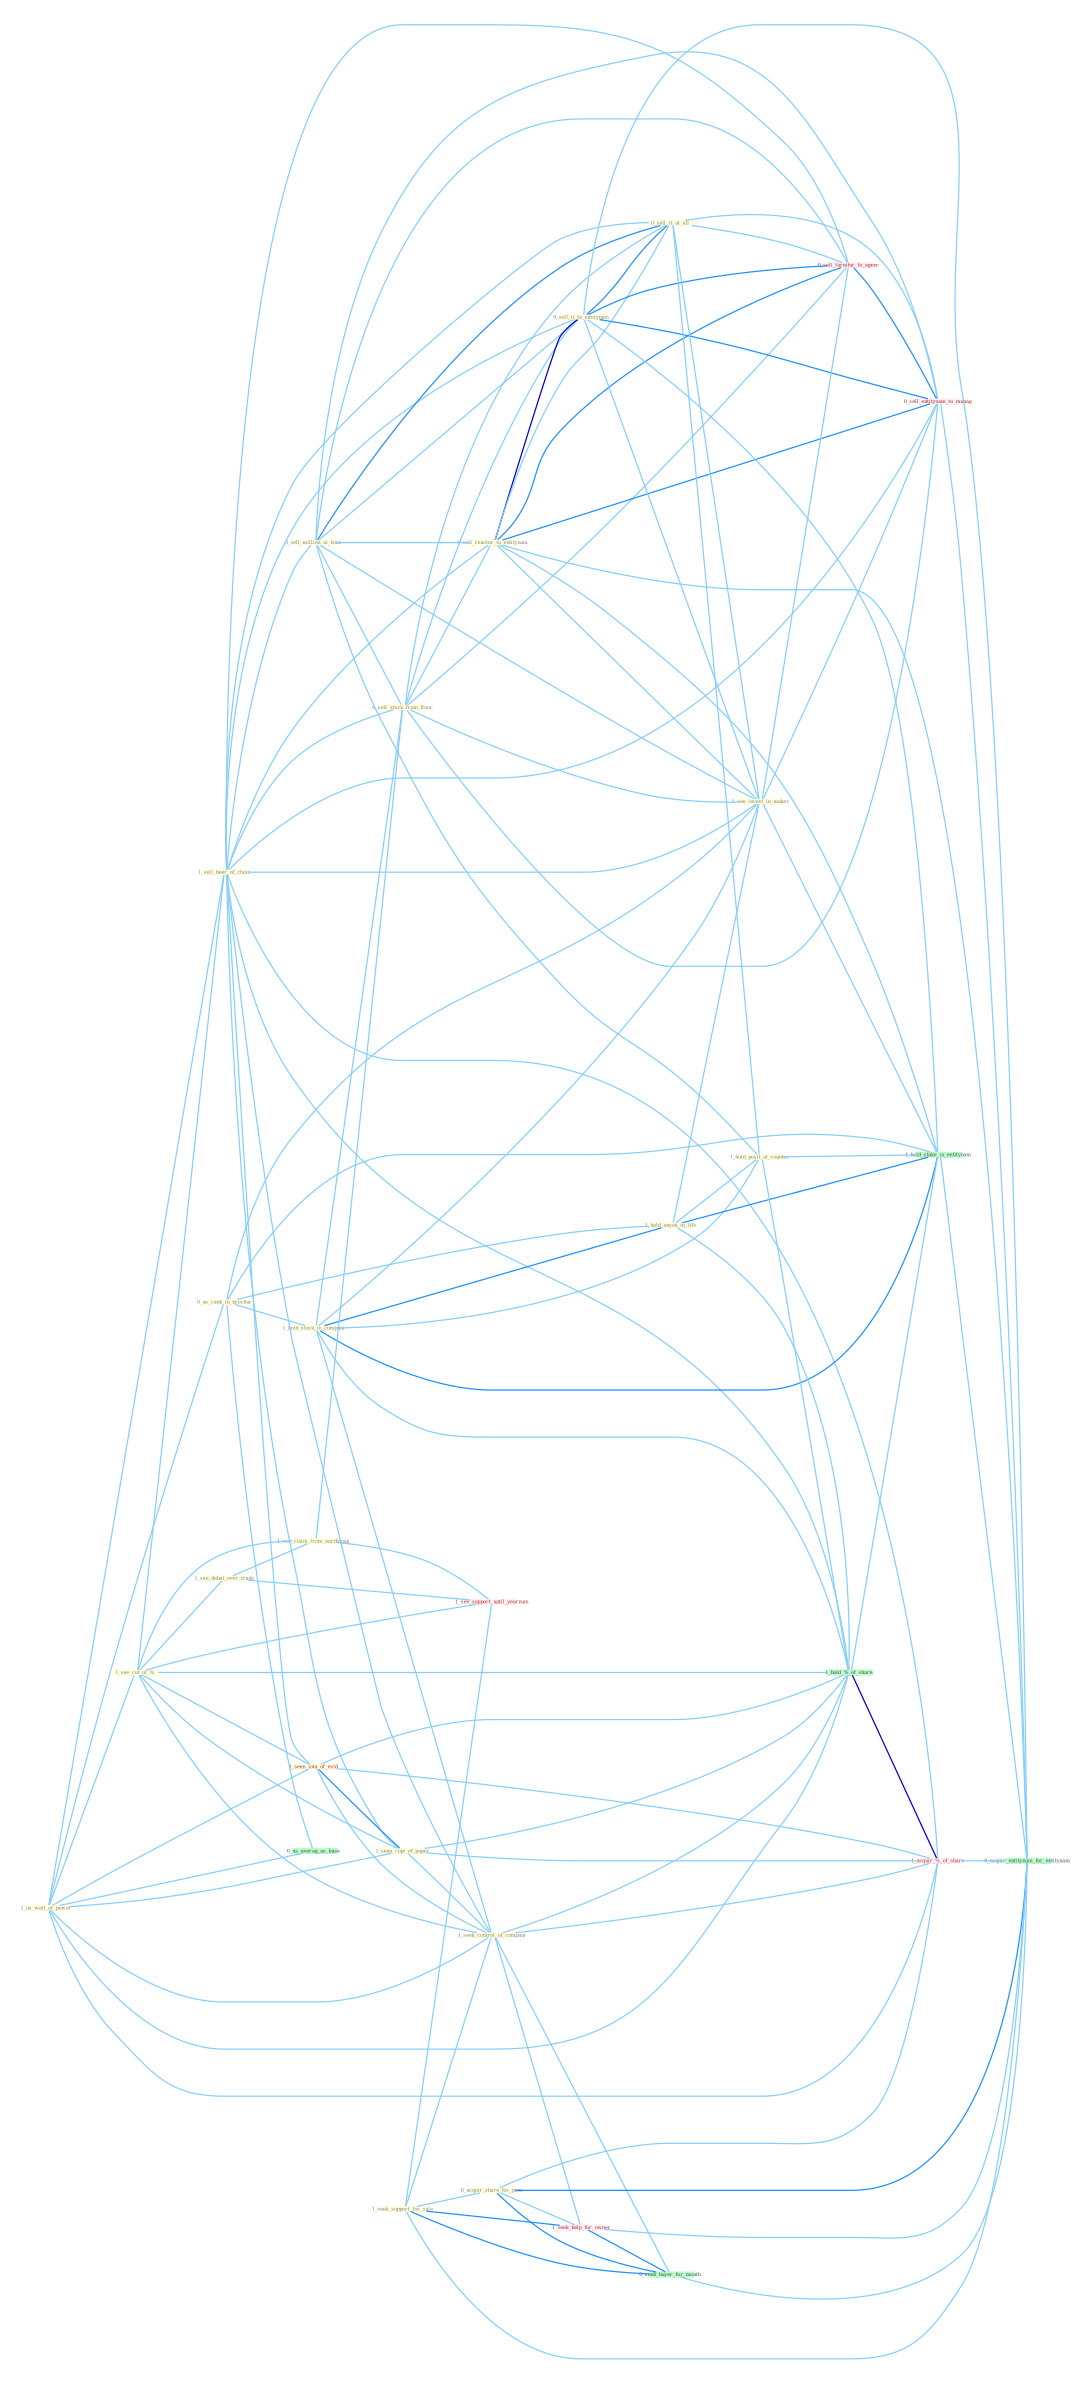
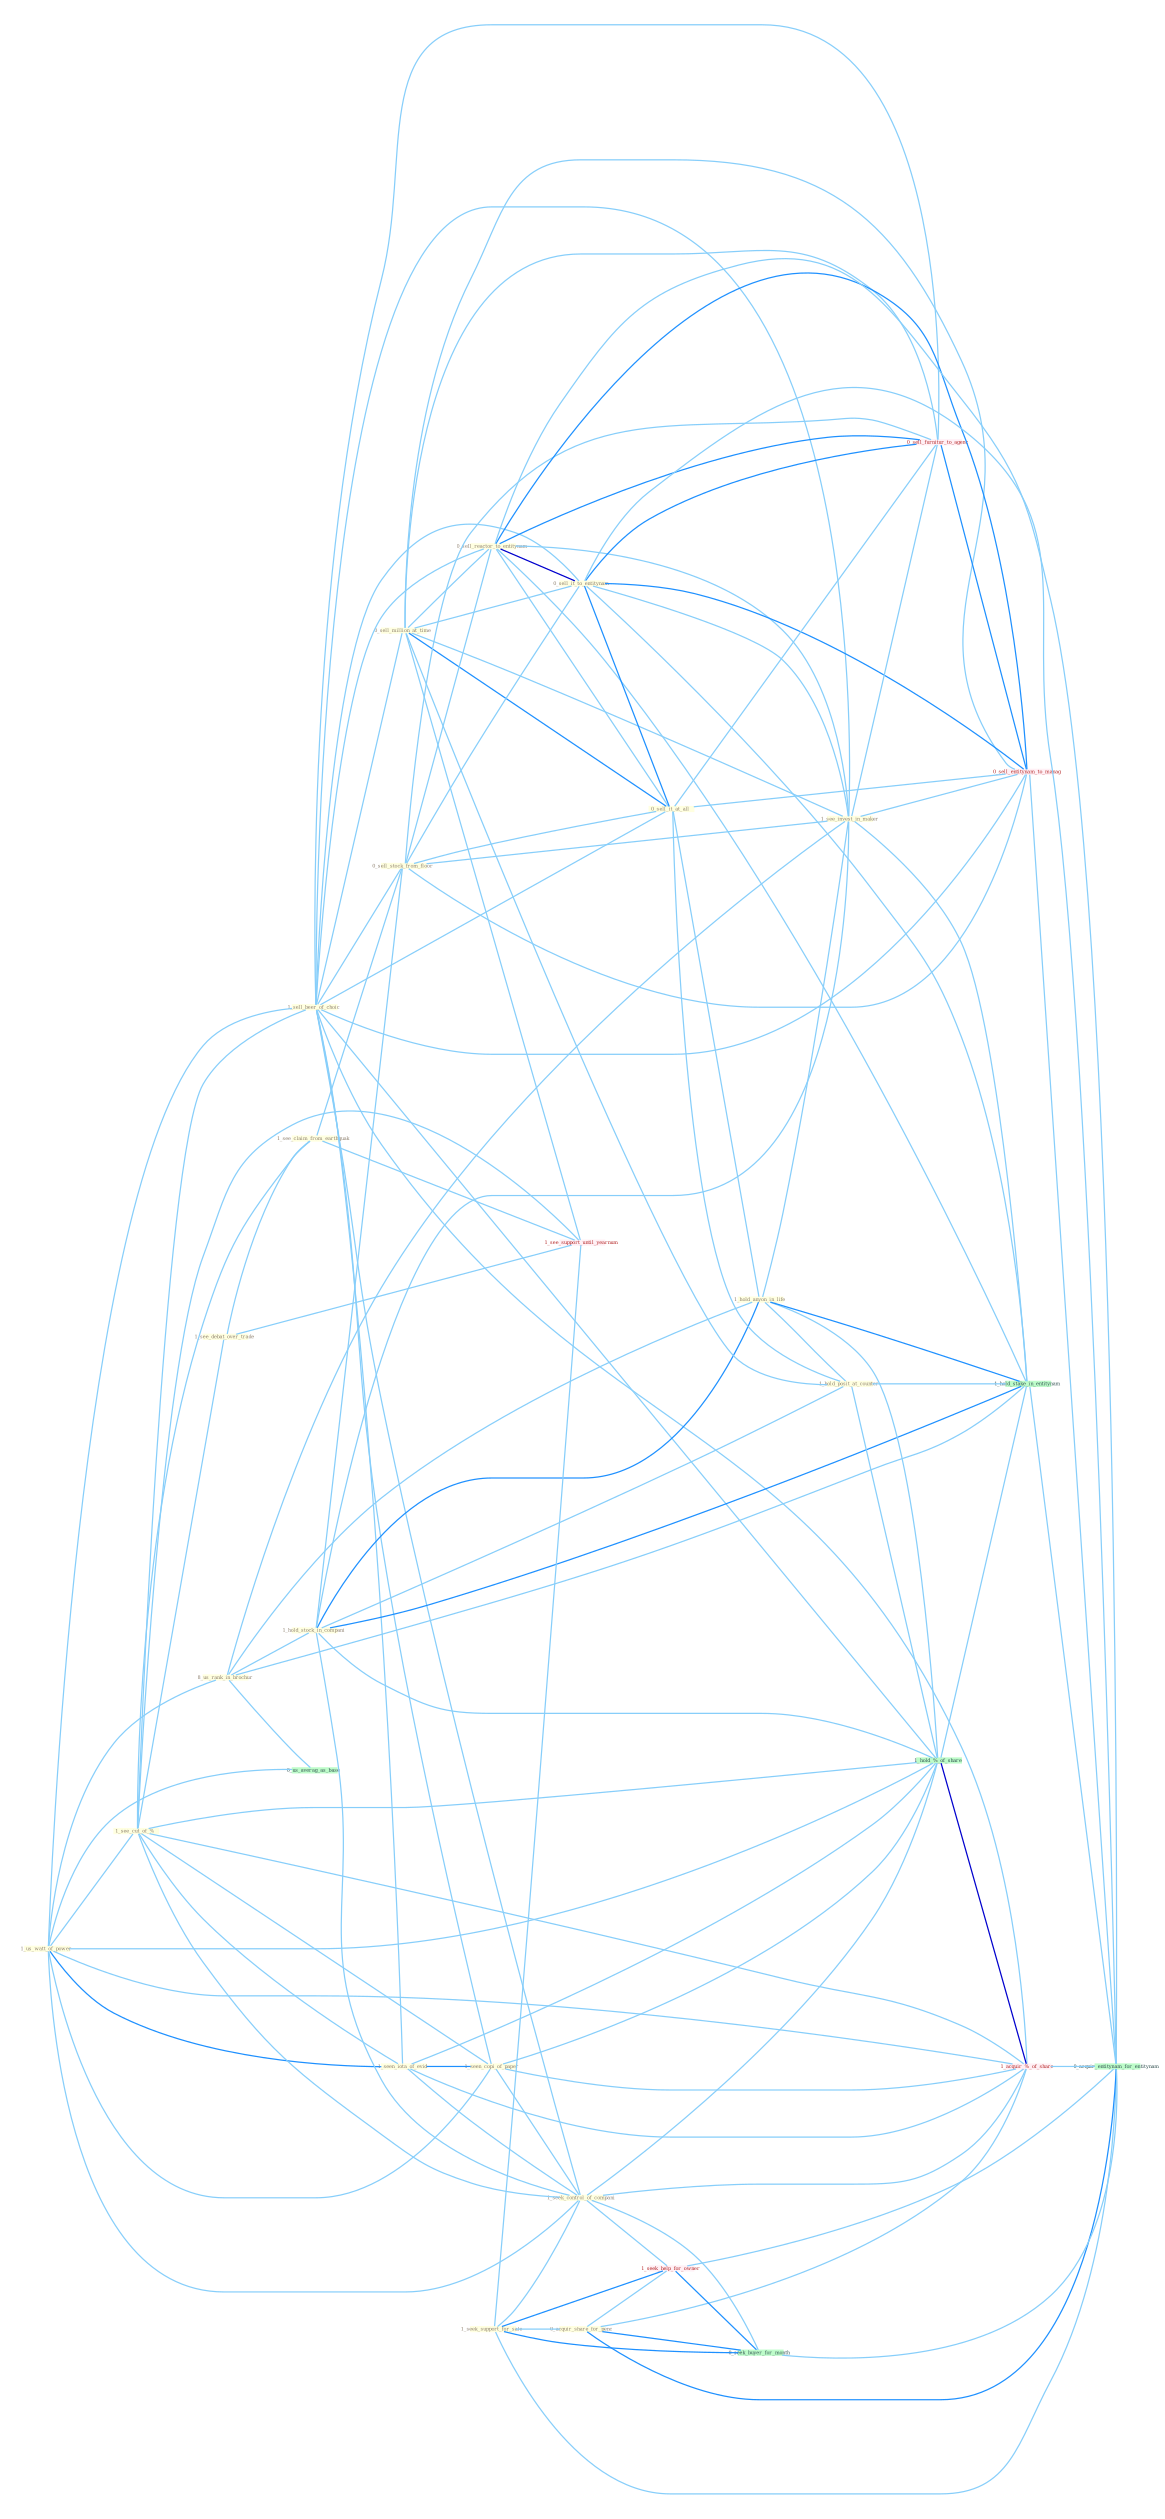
(716, 512) -> (718, 1066)
(493, 543) -> (493, 546)
(359, 625) -> (493, 937)
(225, 1302) -> (225, 1677)
(315, 1767) -> (404, 2066)
(180, 1836) -> (201, 2045)
none -> (593, 1933)
